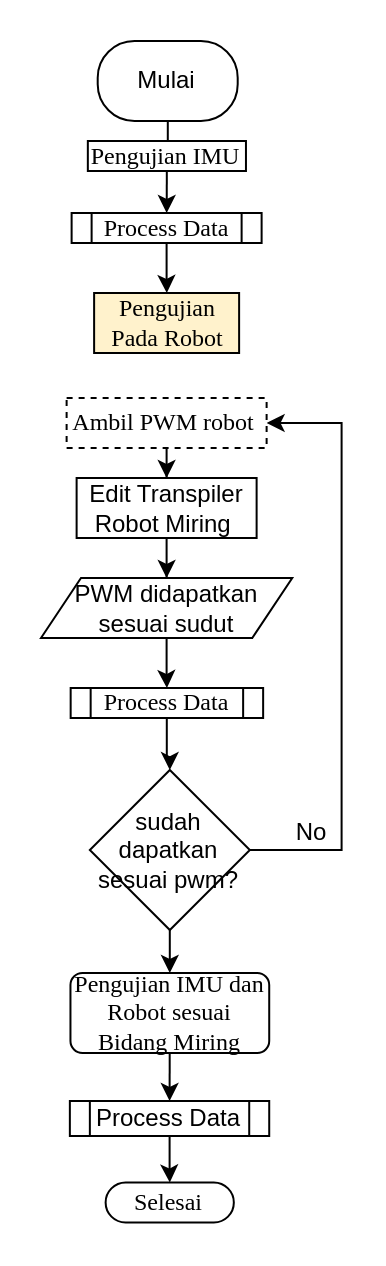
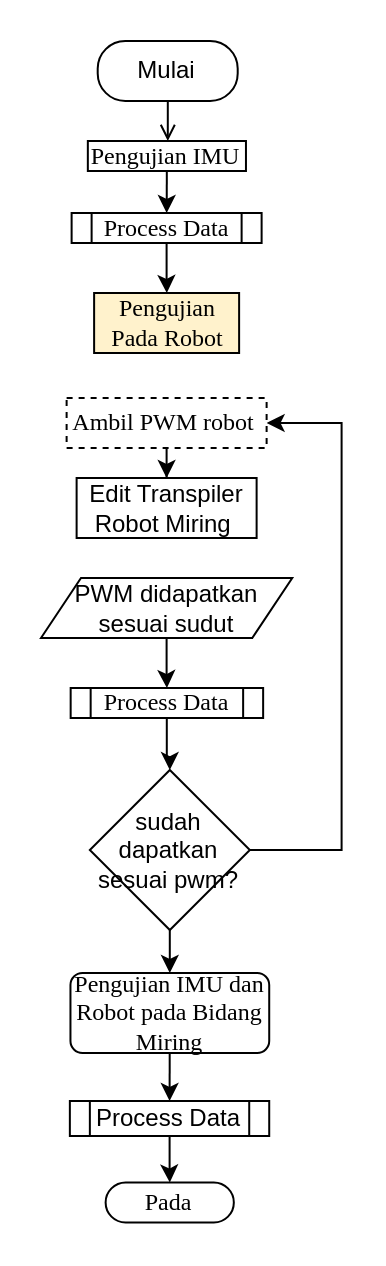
(168, 81) -> (168, 71)
(167, 565) -> none
(311, 833) -> none
(170, 1013) -> (170, 1013)
(169, 1203) -> (169, 1203)
